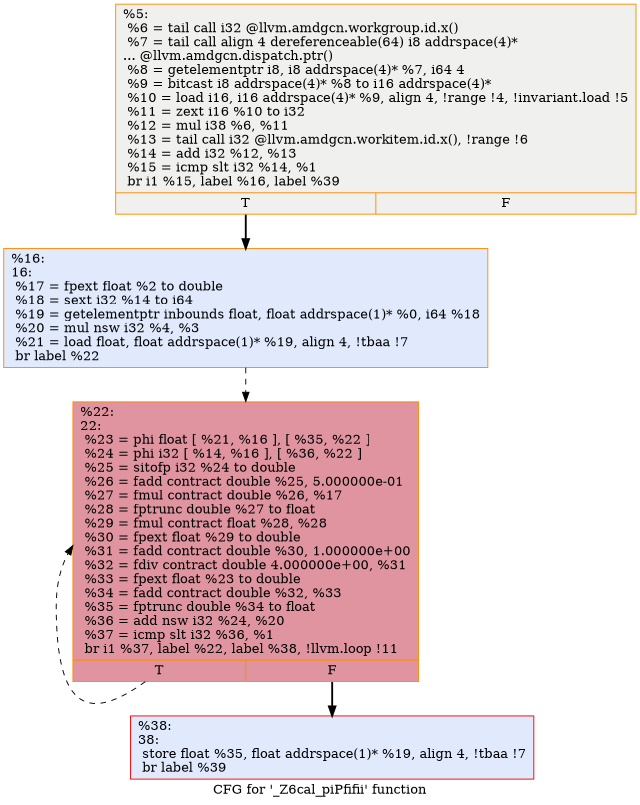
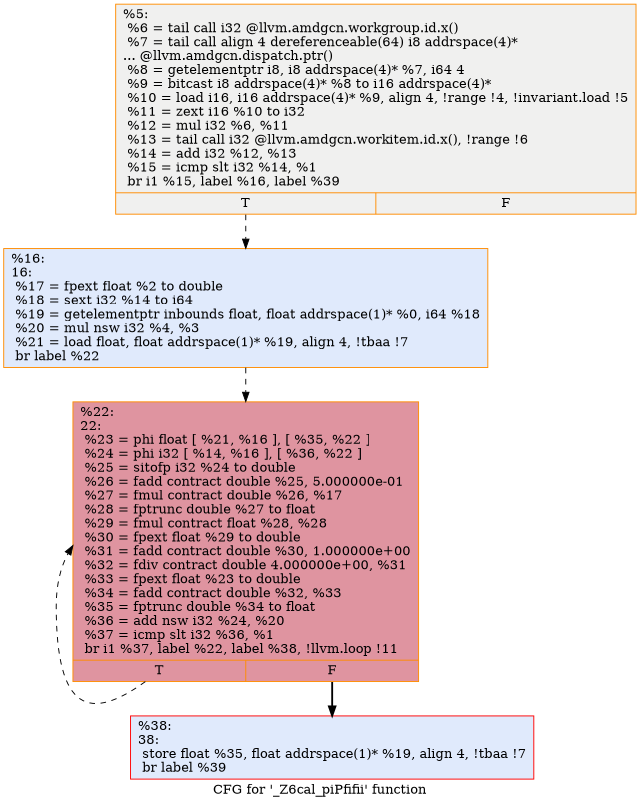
(206, 126) -> (206, 126)
(246, 227) -> (246, 227)
